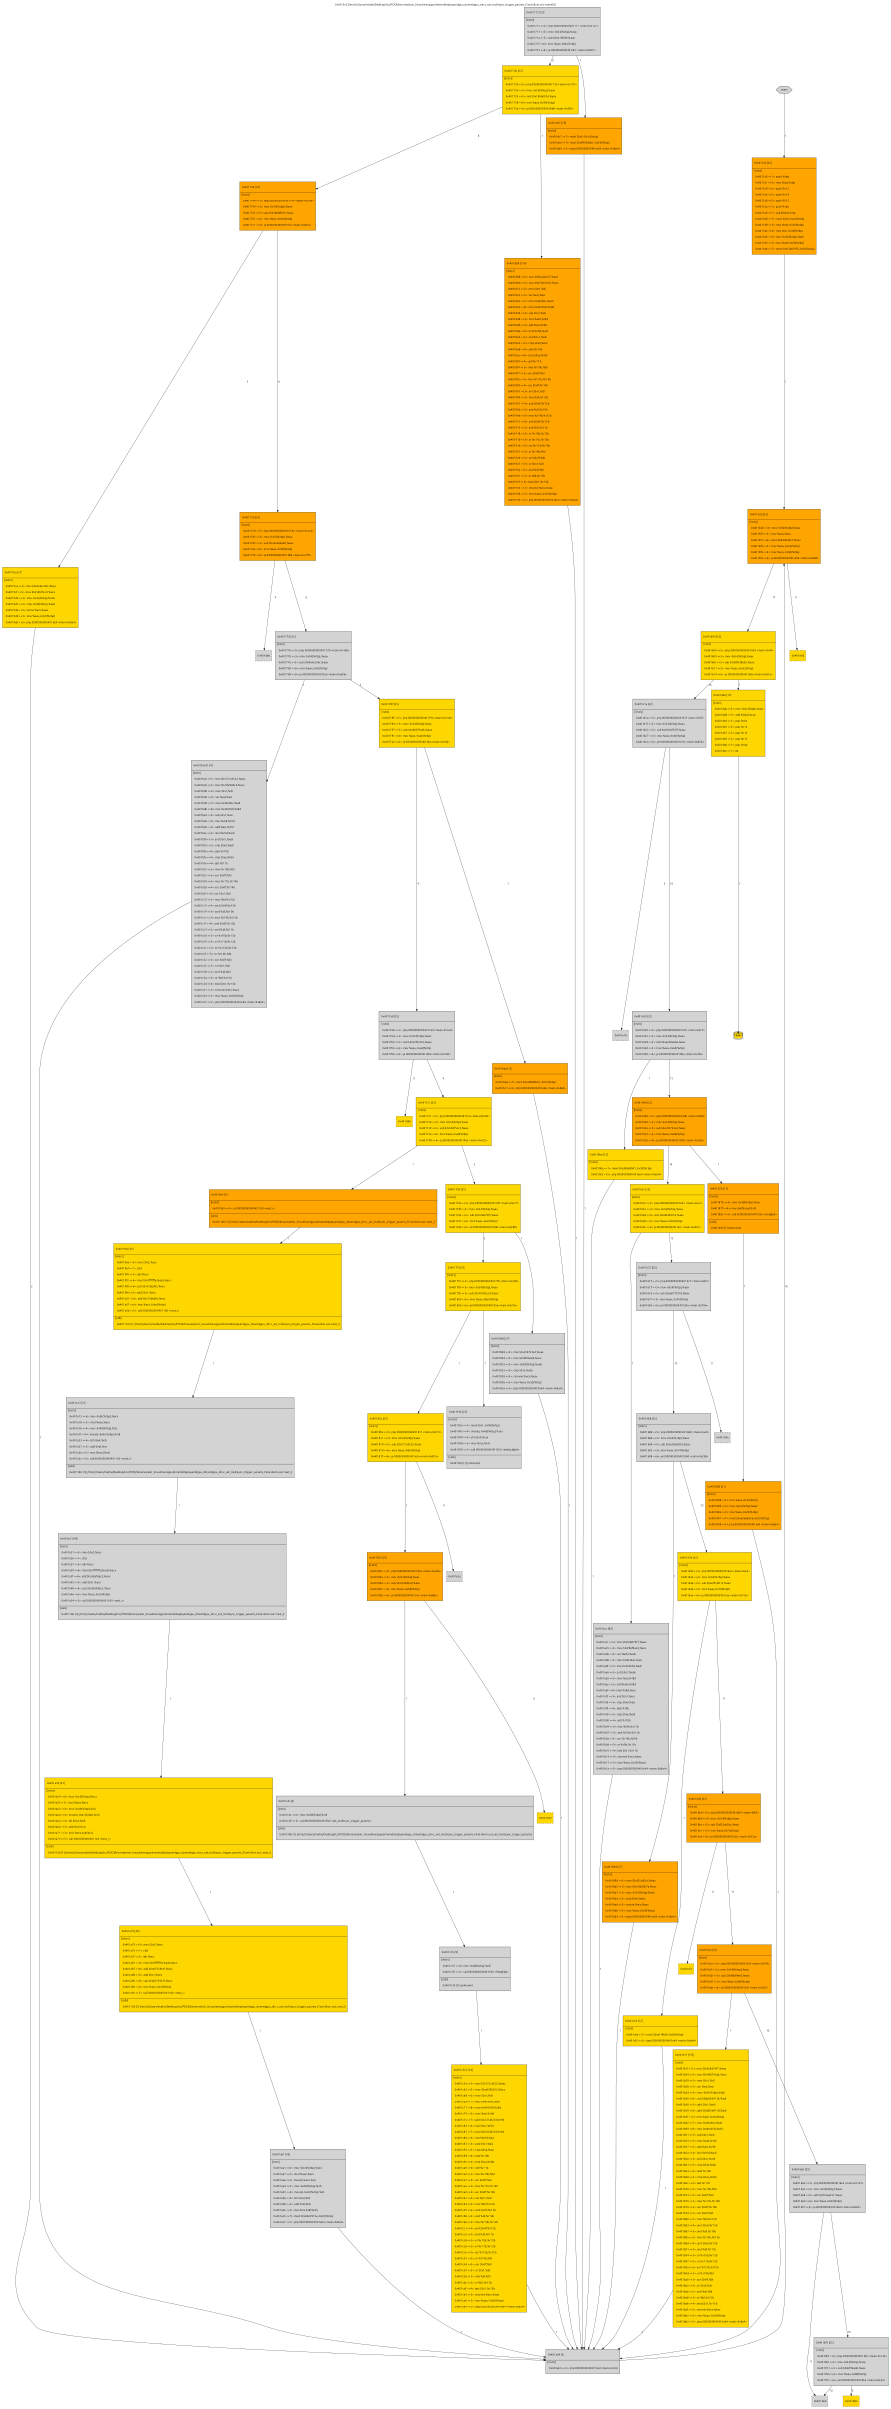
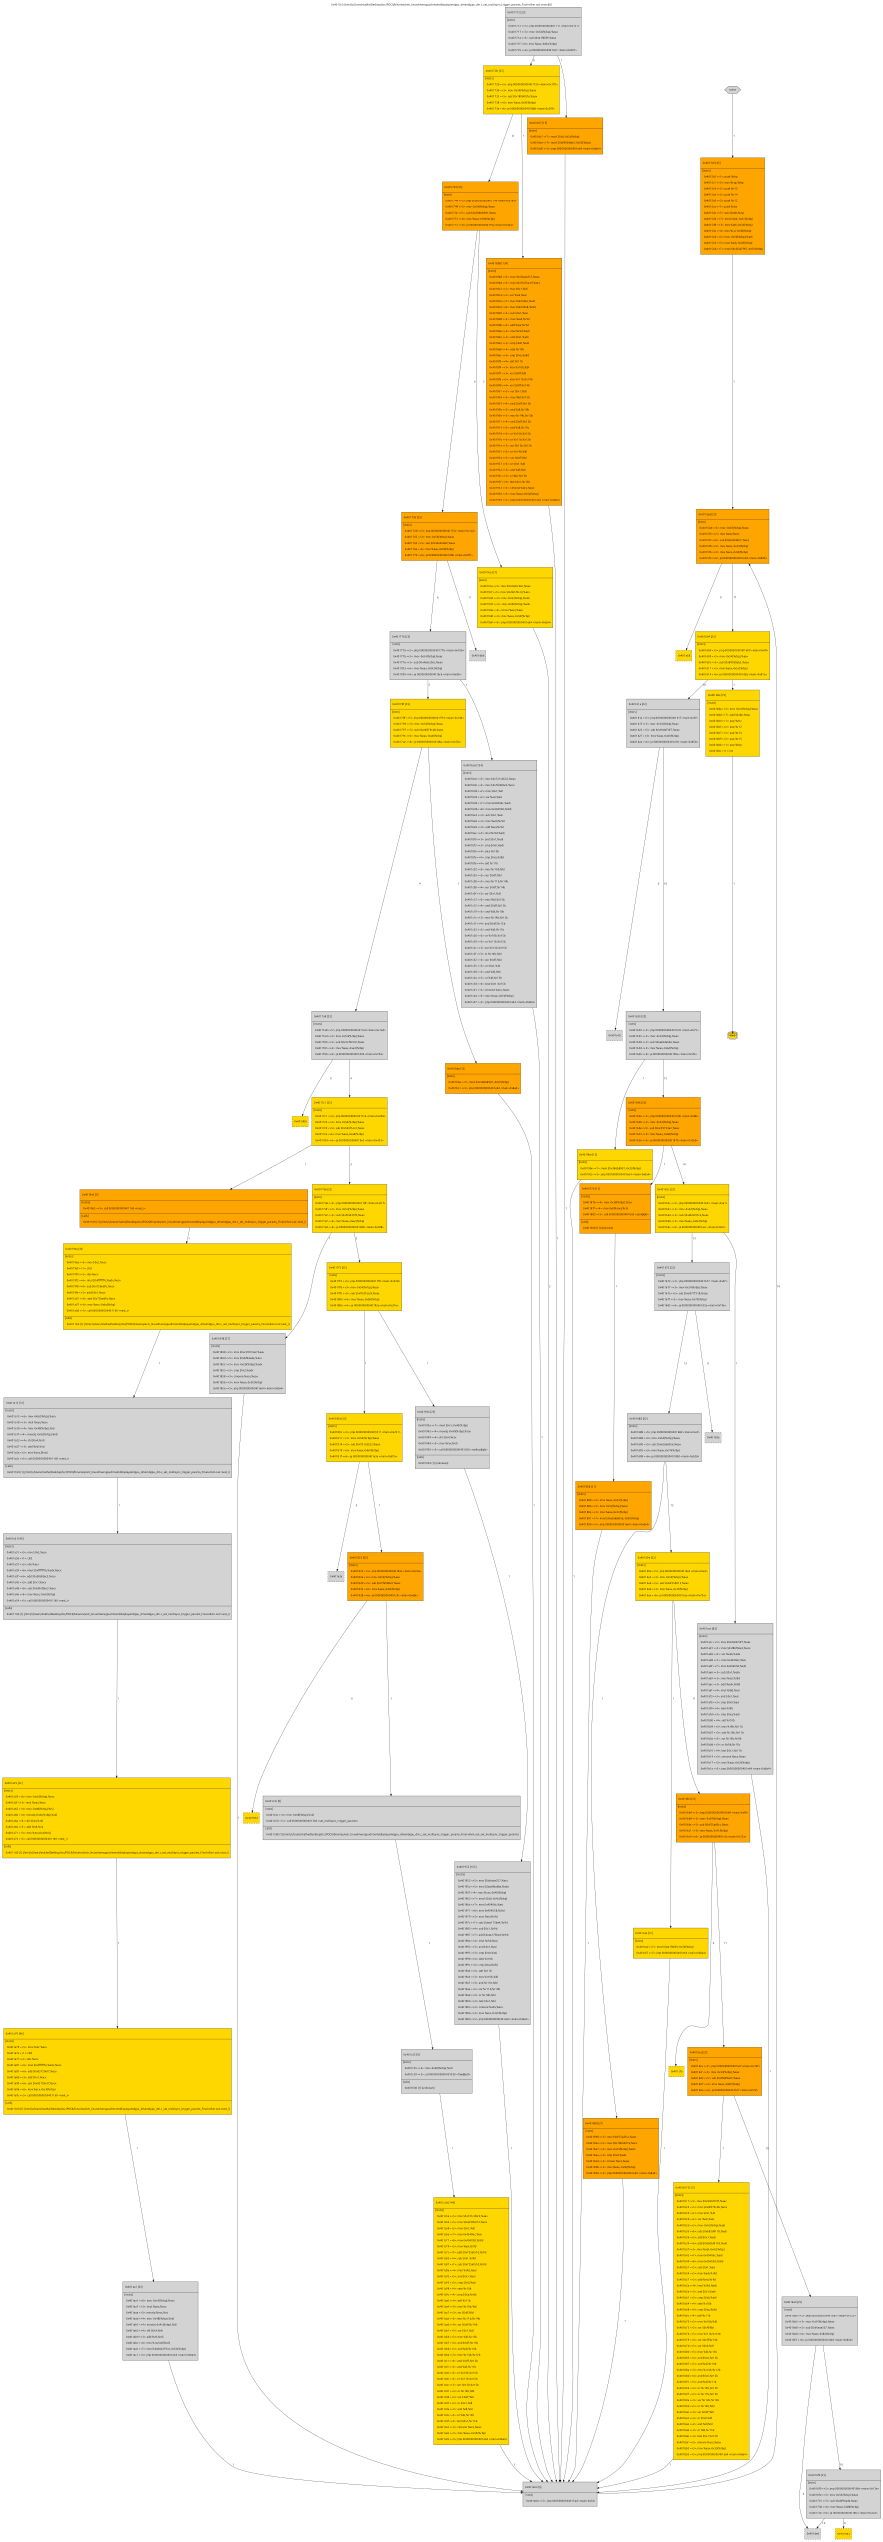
none -> (493, 1943)
